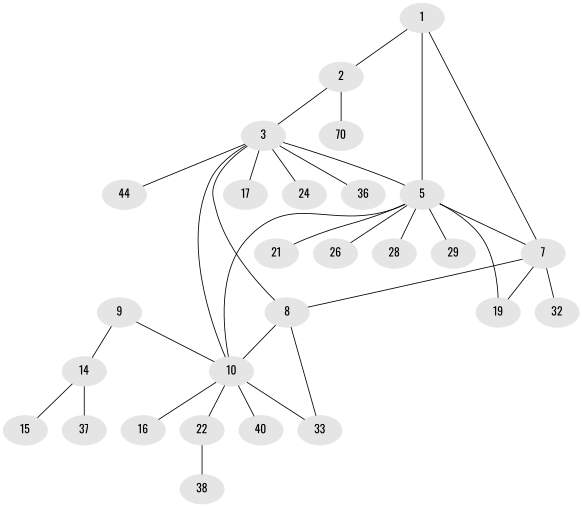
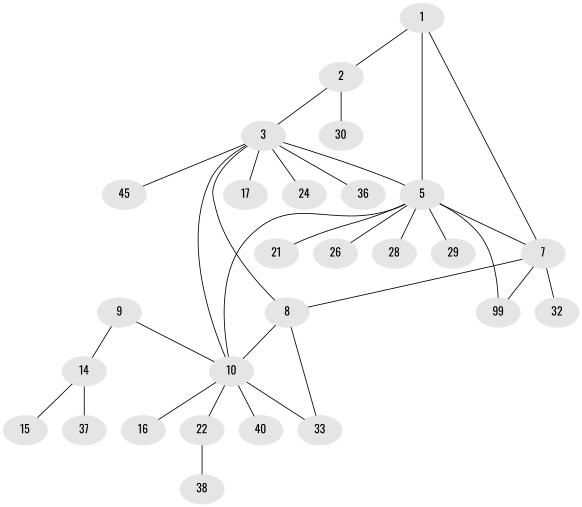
(341, 136) -> (341, 136)
(124, 195) -> (124, 195)
(498, 312) -> (498, 312)
